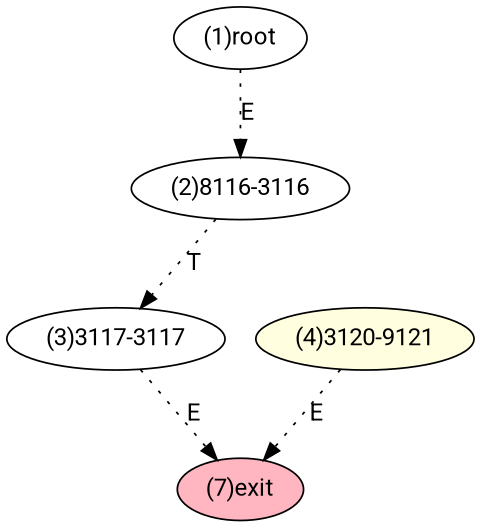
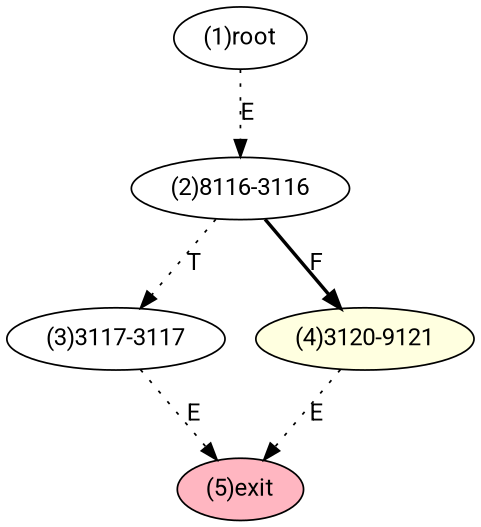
none -> (297, 257)
(240, 489) -> (240, 489)
